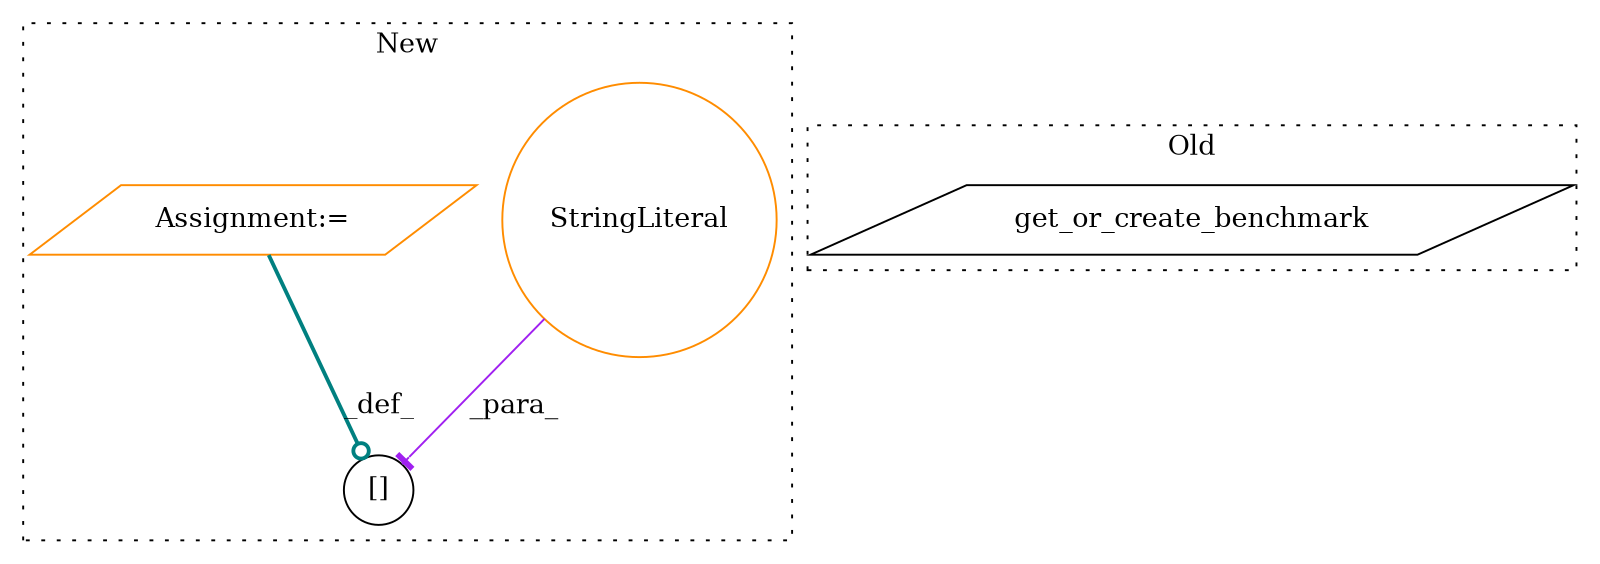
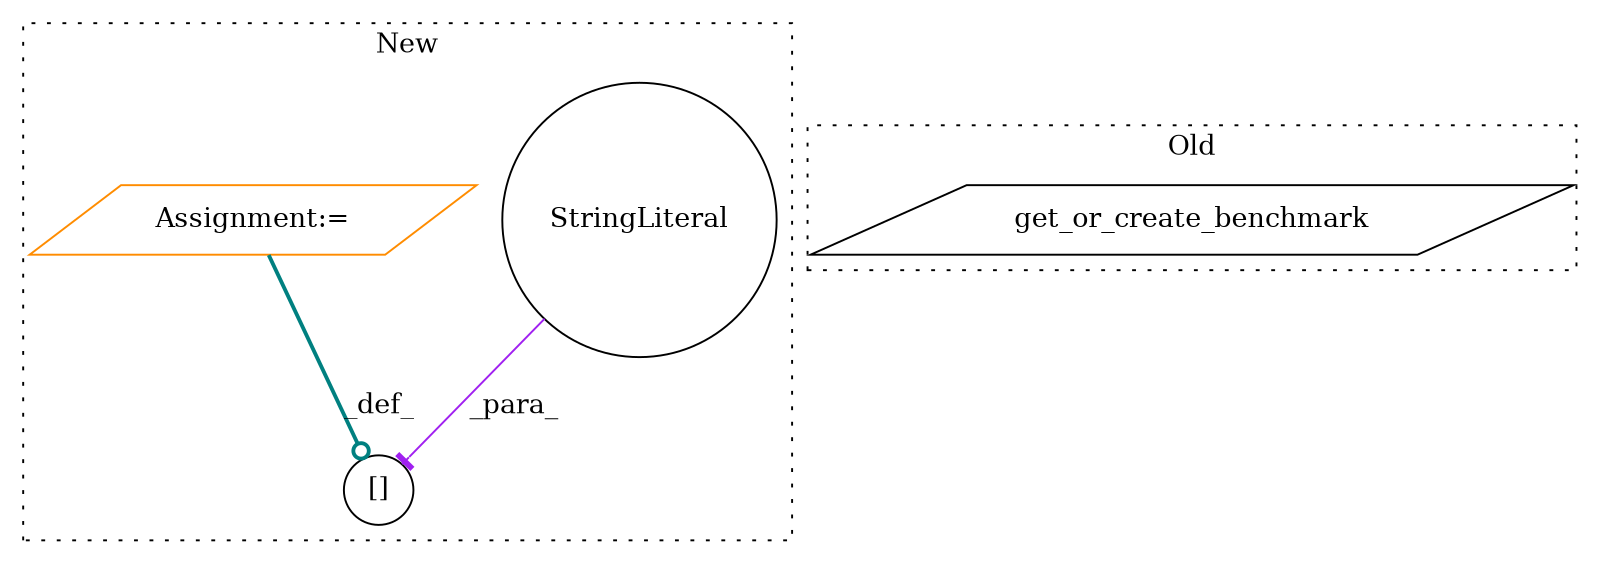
(639, 220) -> (639, 220)
